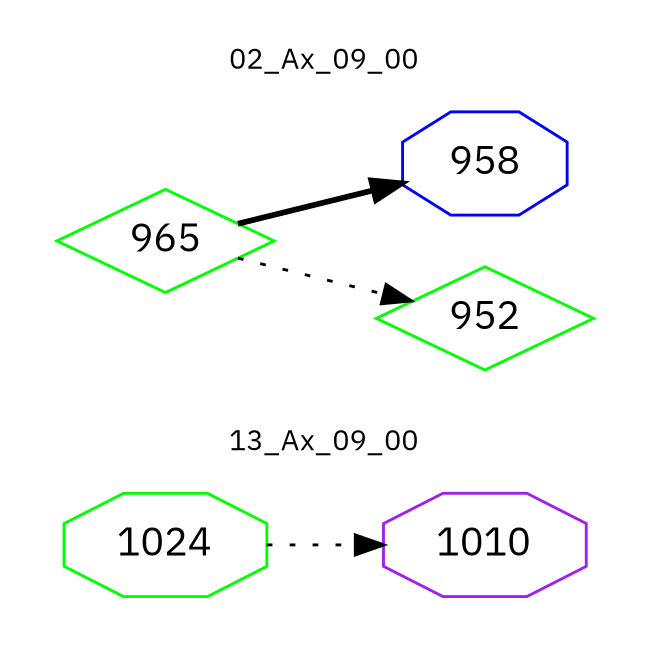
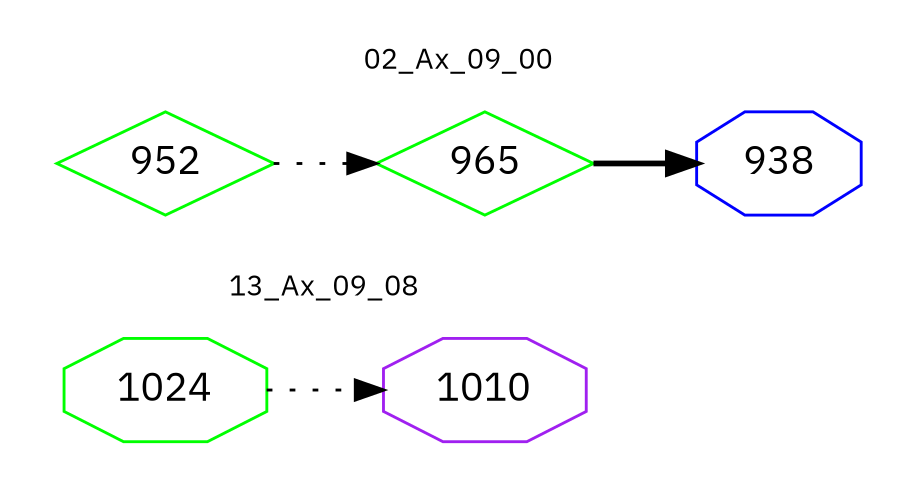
(485, 163) -> (779, 163)
(311, 276) -> (310, 163)
(325, 443) -> (325, 288)
